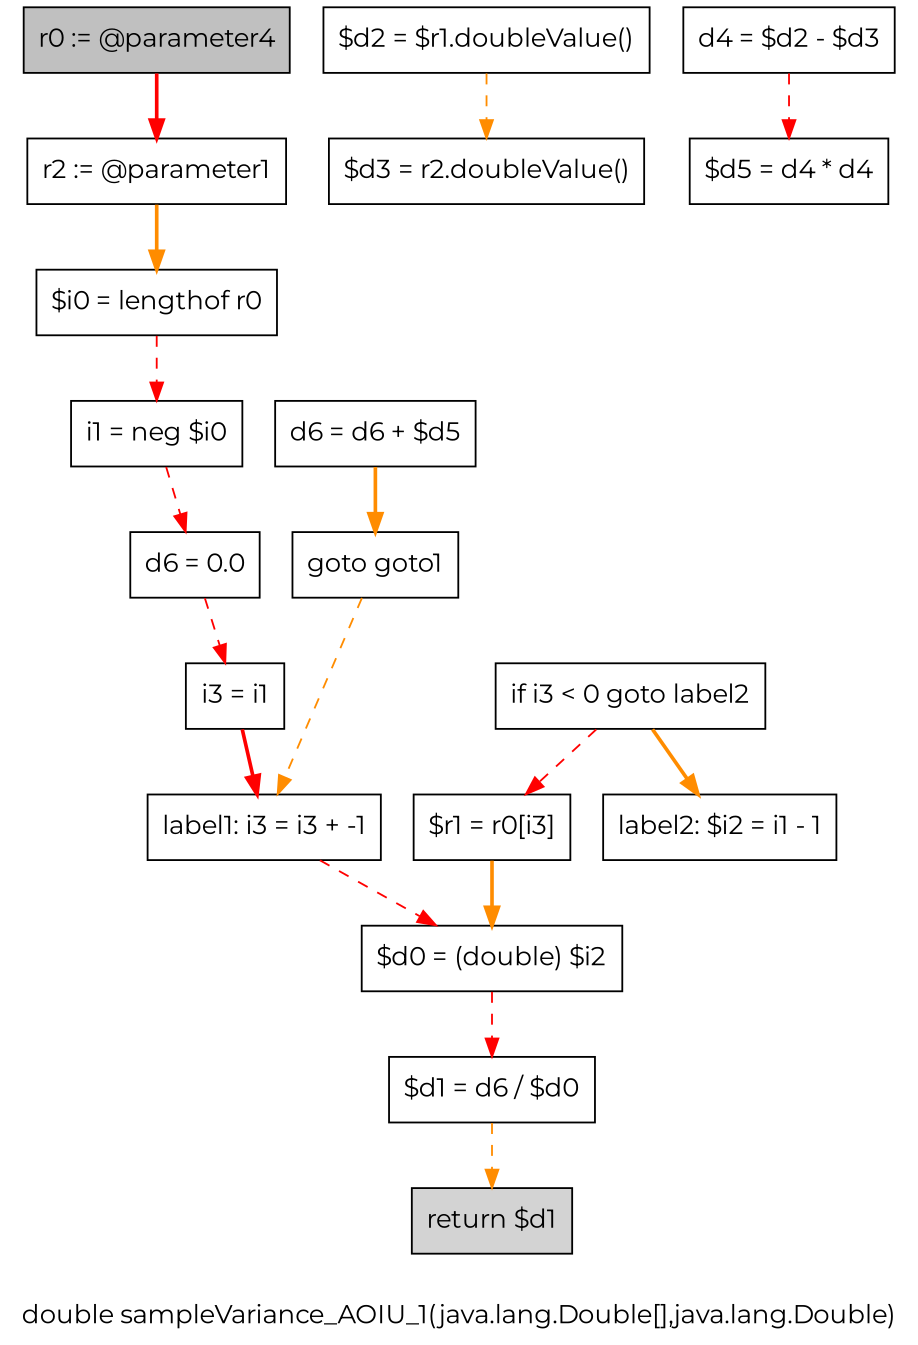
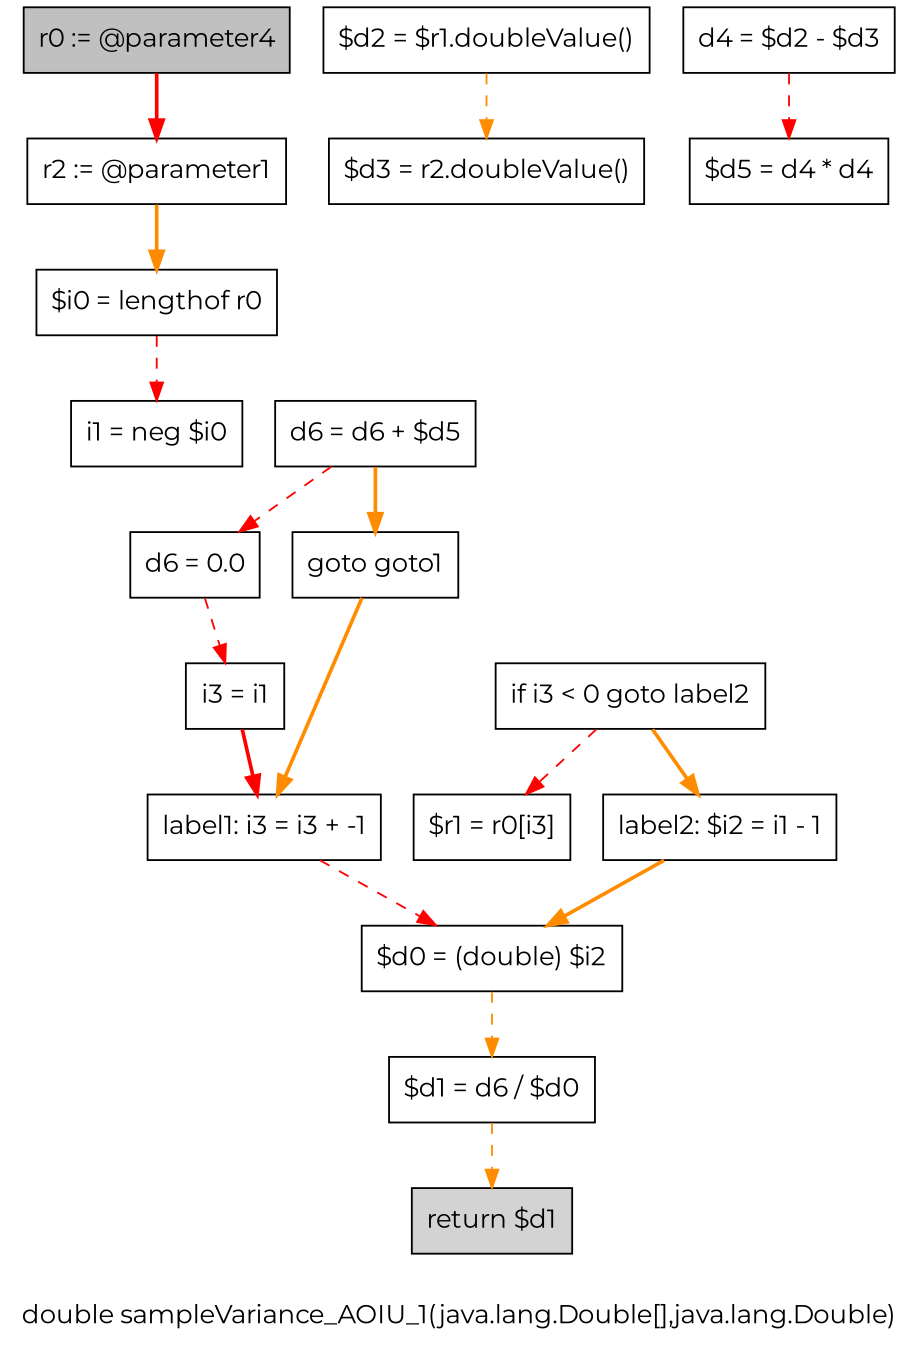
(173, 491) -> (293, 494)
(324, 687) -> (324, 687)
(492, 884) -> (614, 888)
(492, 1015) -> (492, 1015)
